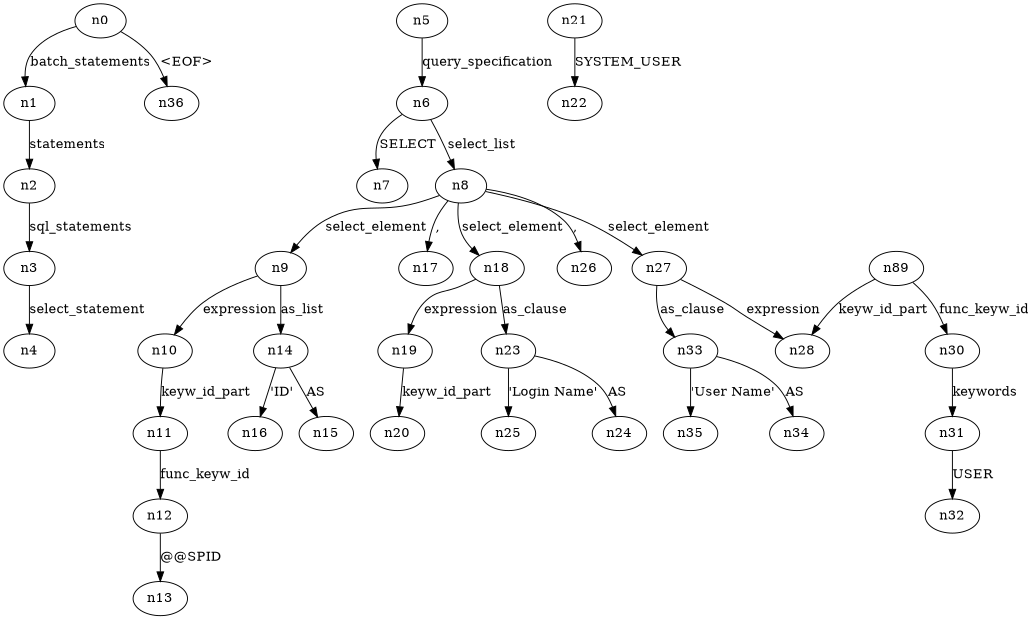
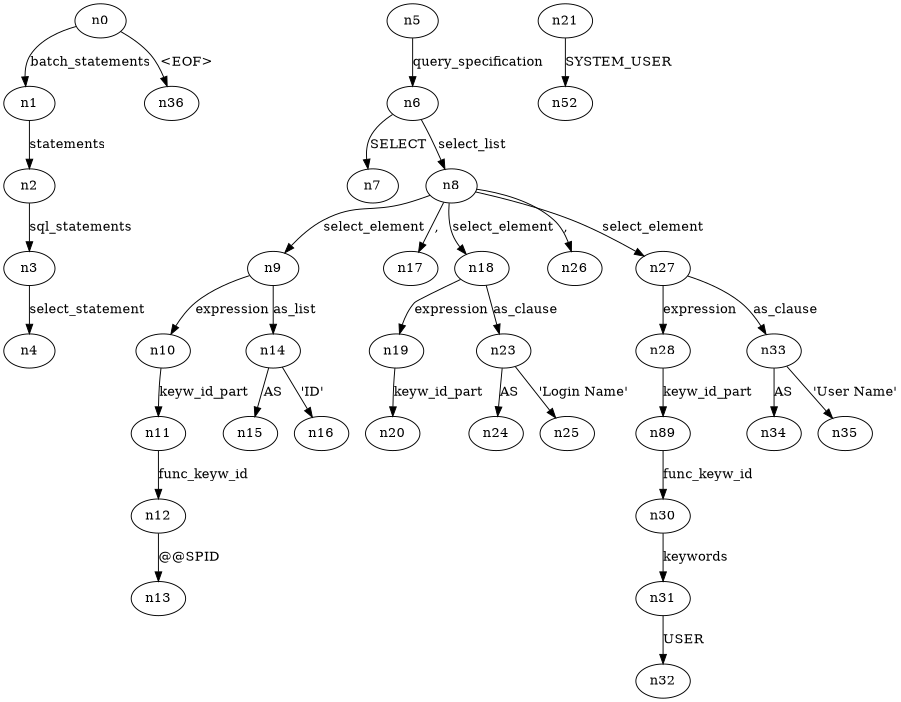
(575, 103) -> (565, 103)
(843, 299) -> (663, 387)
